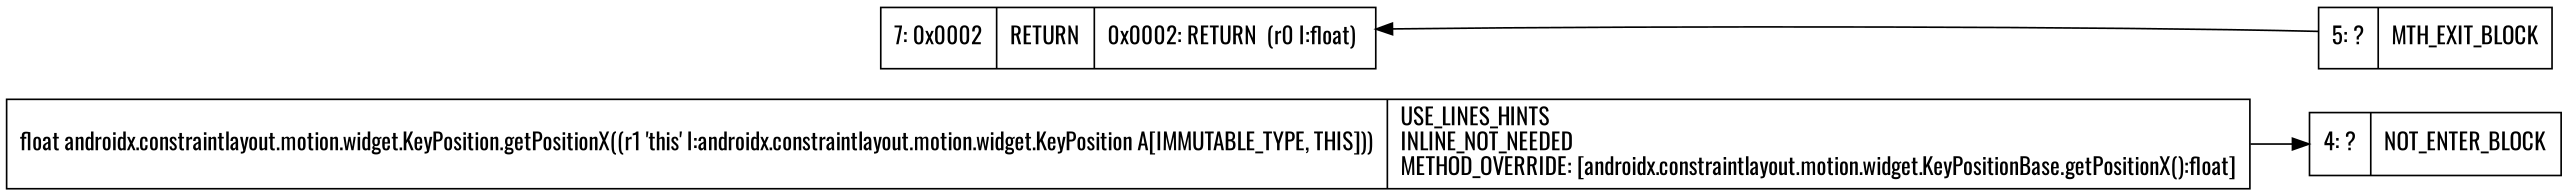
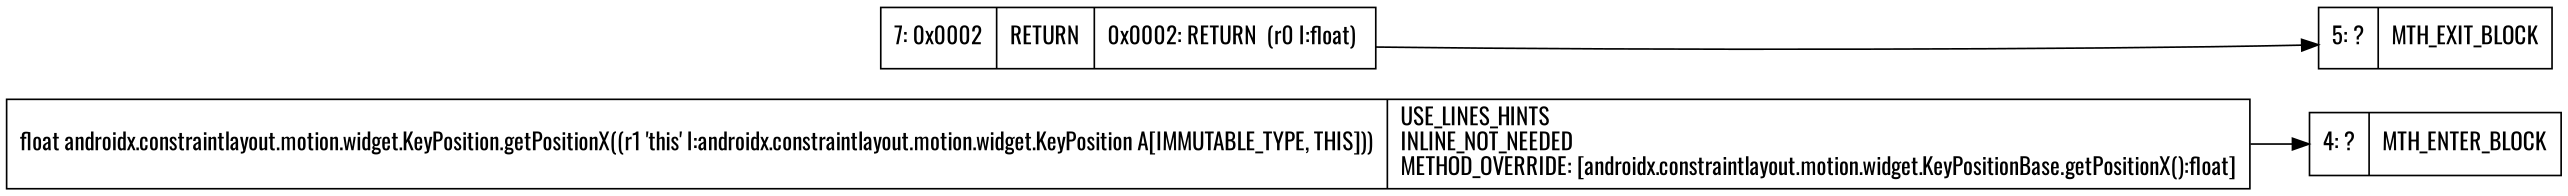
(1855, 27) -> (1838, 49)
(2465, 143) -> (2465, 143)
